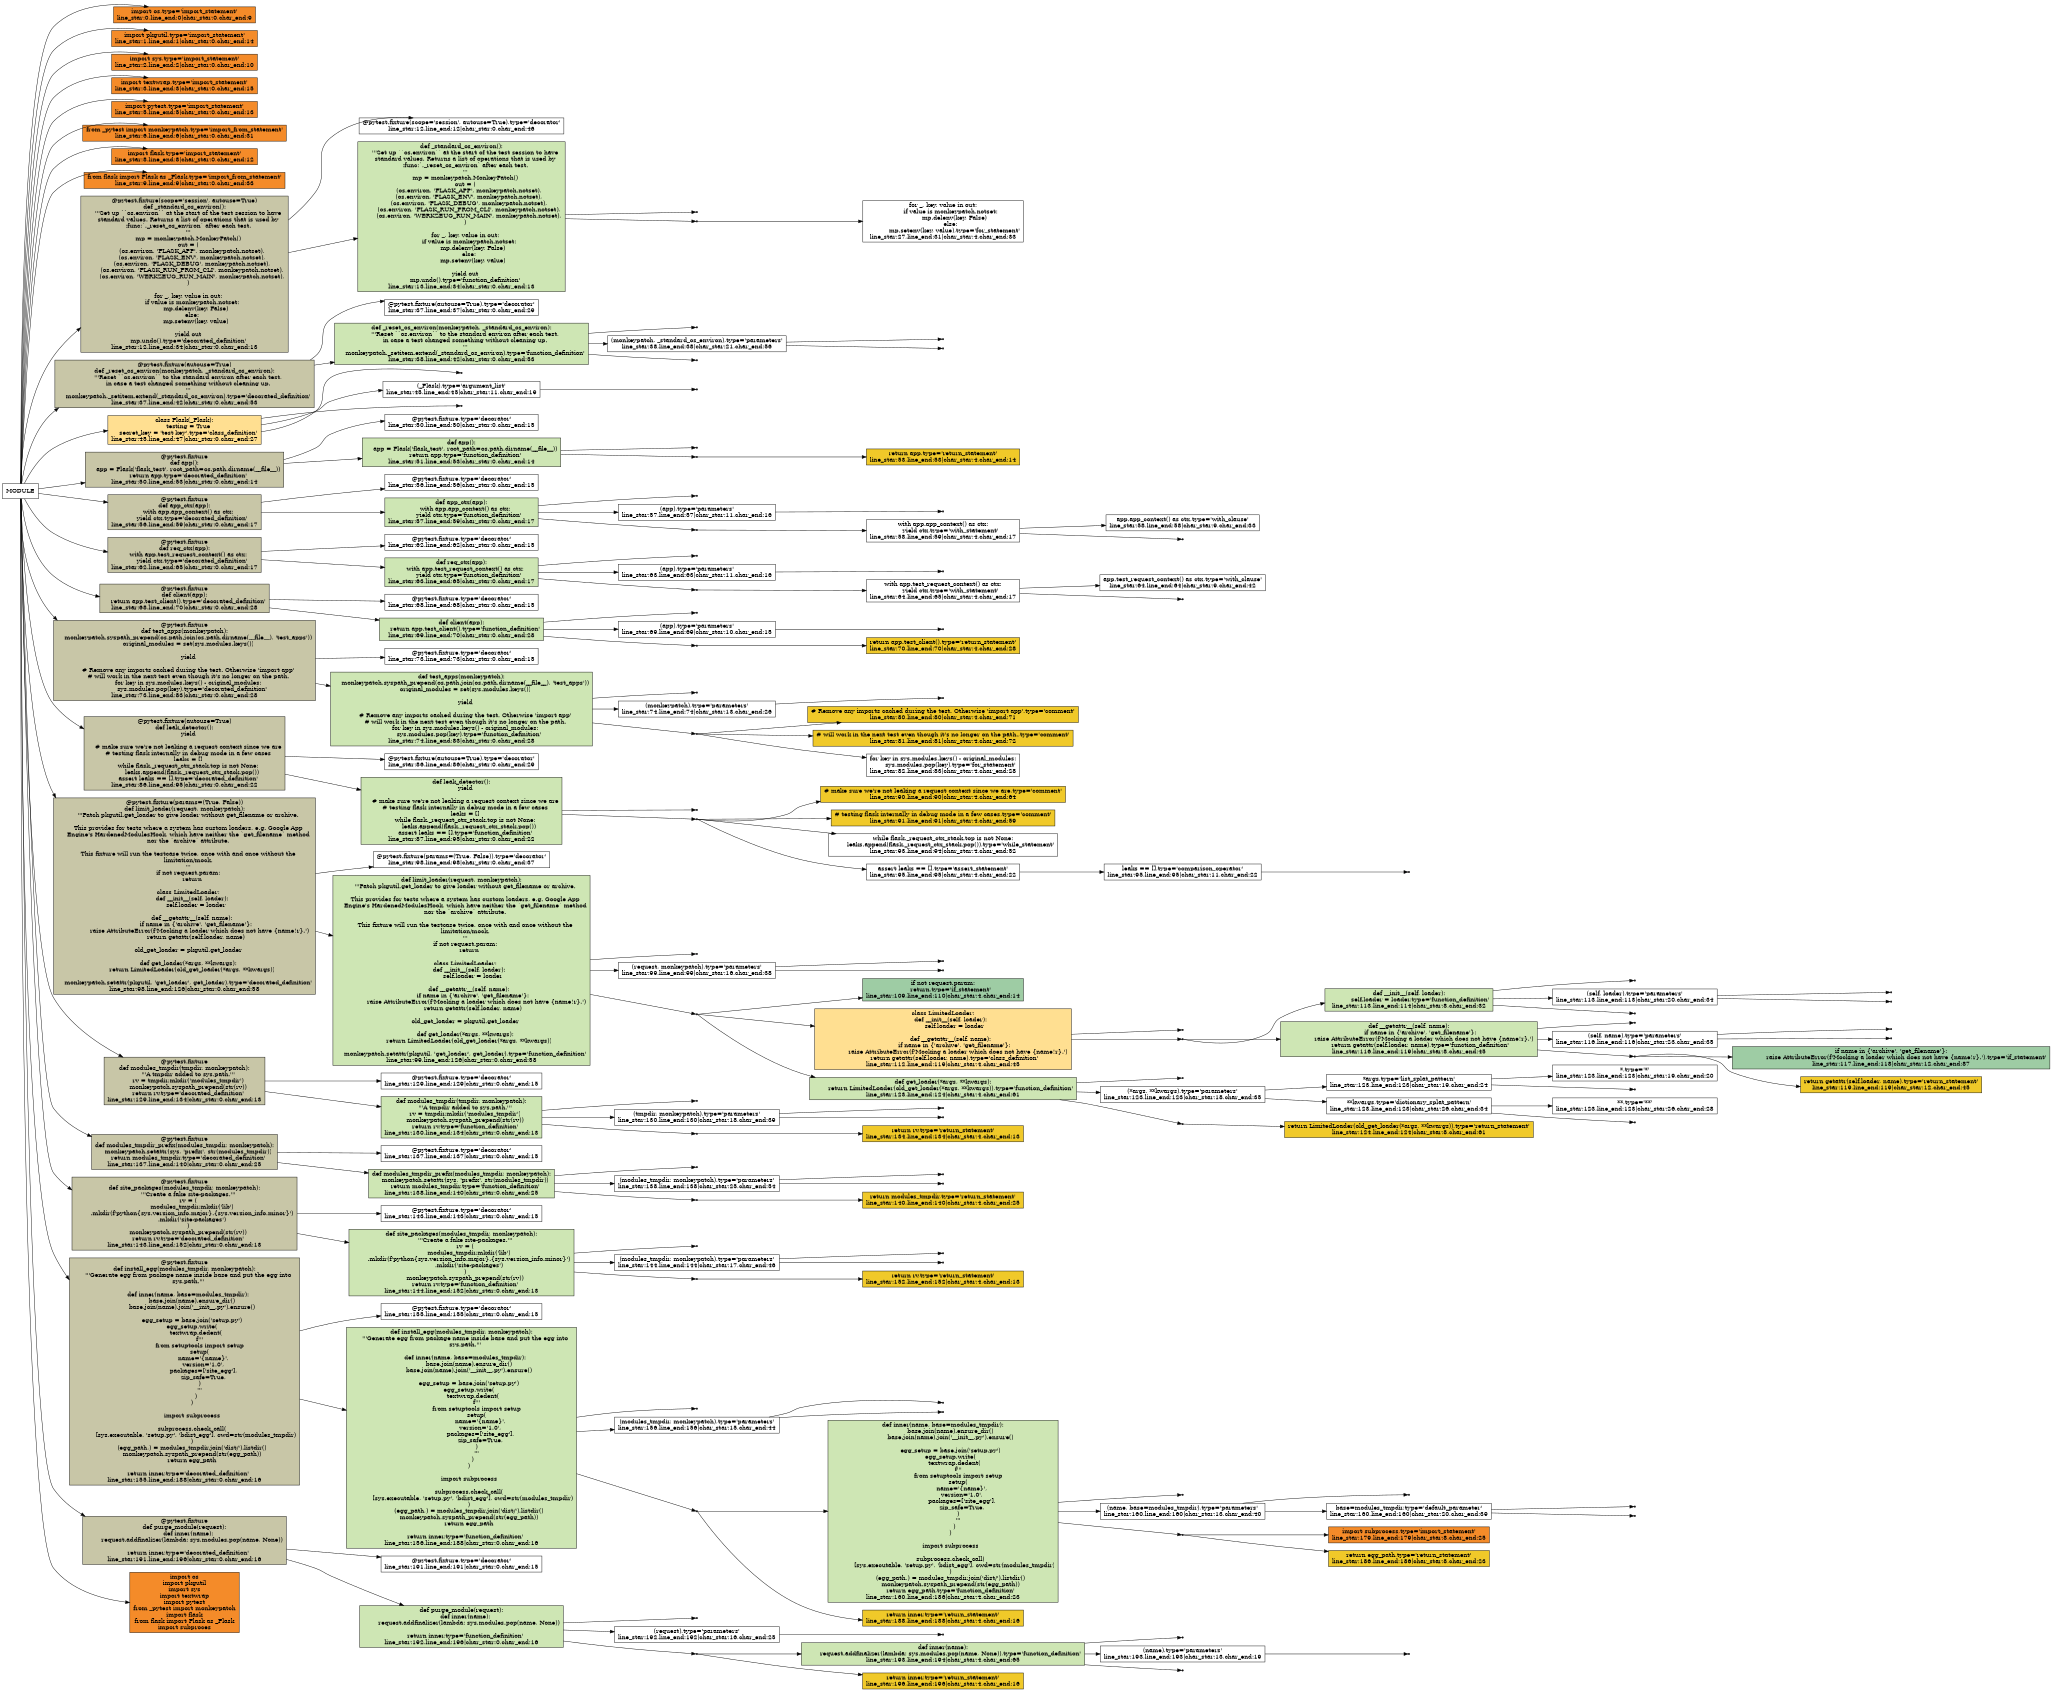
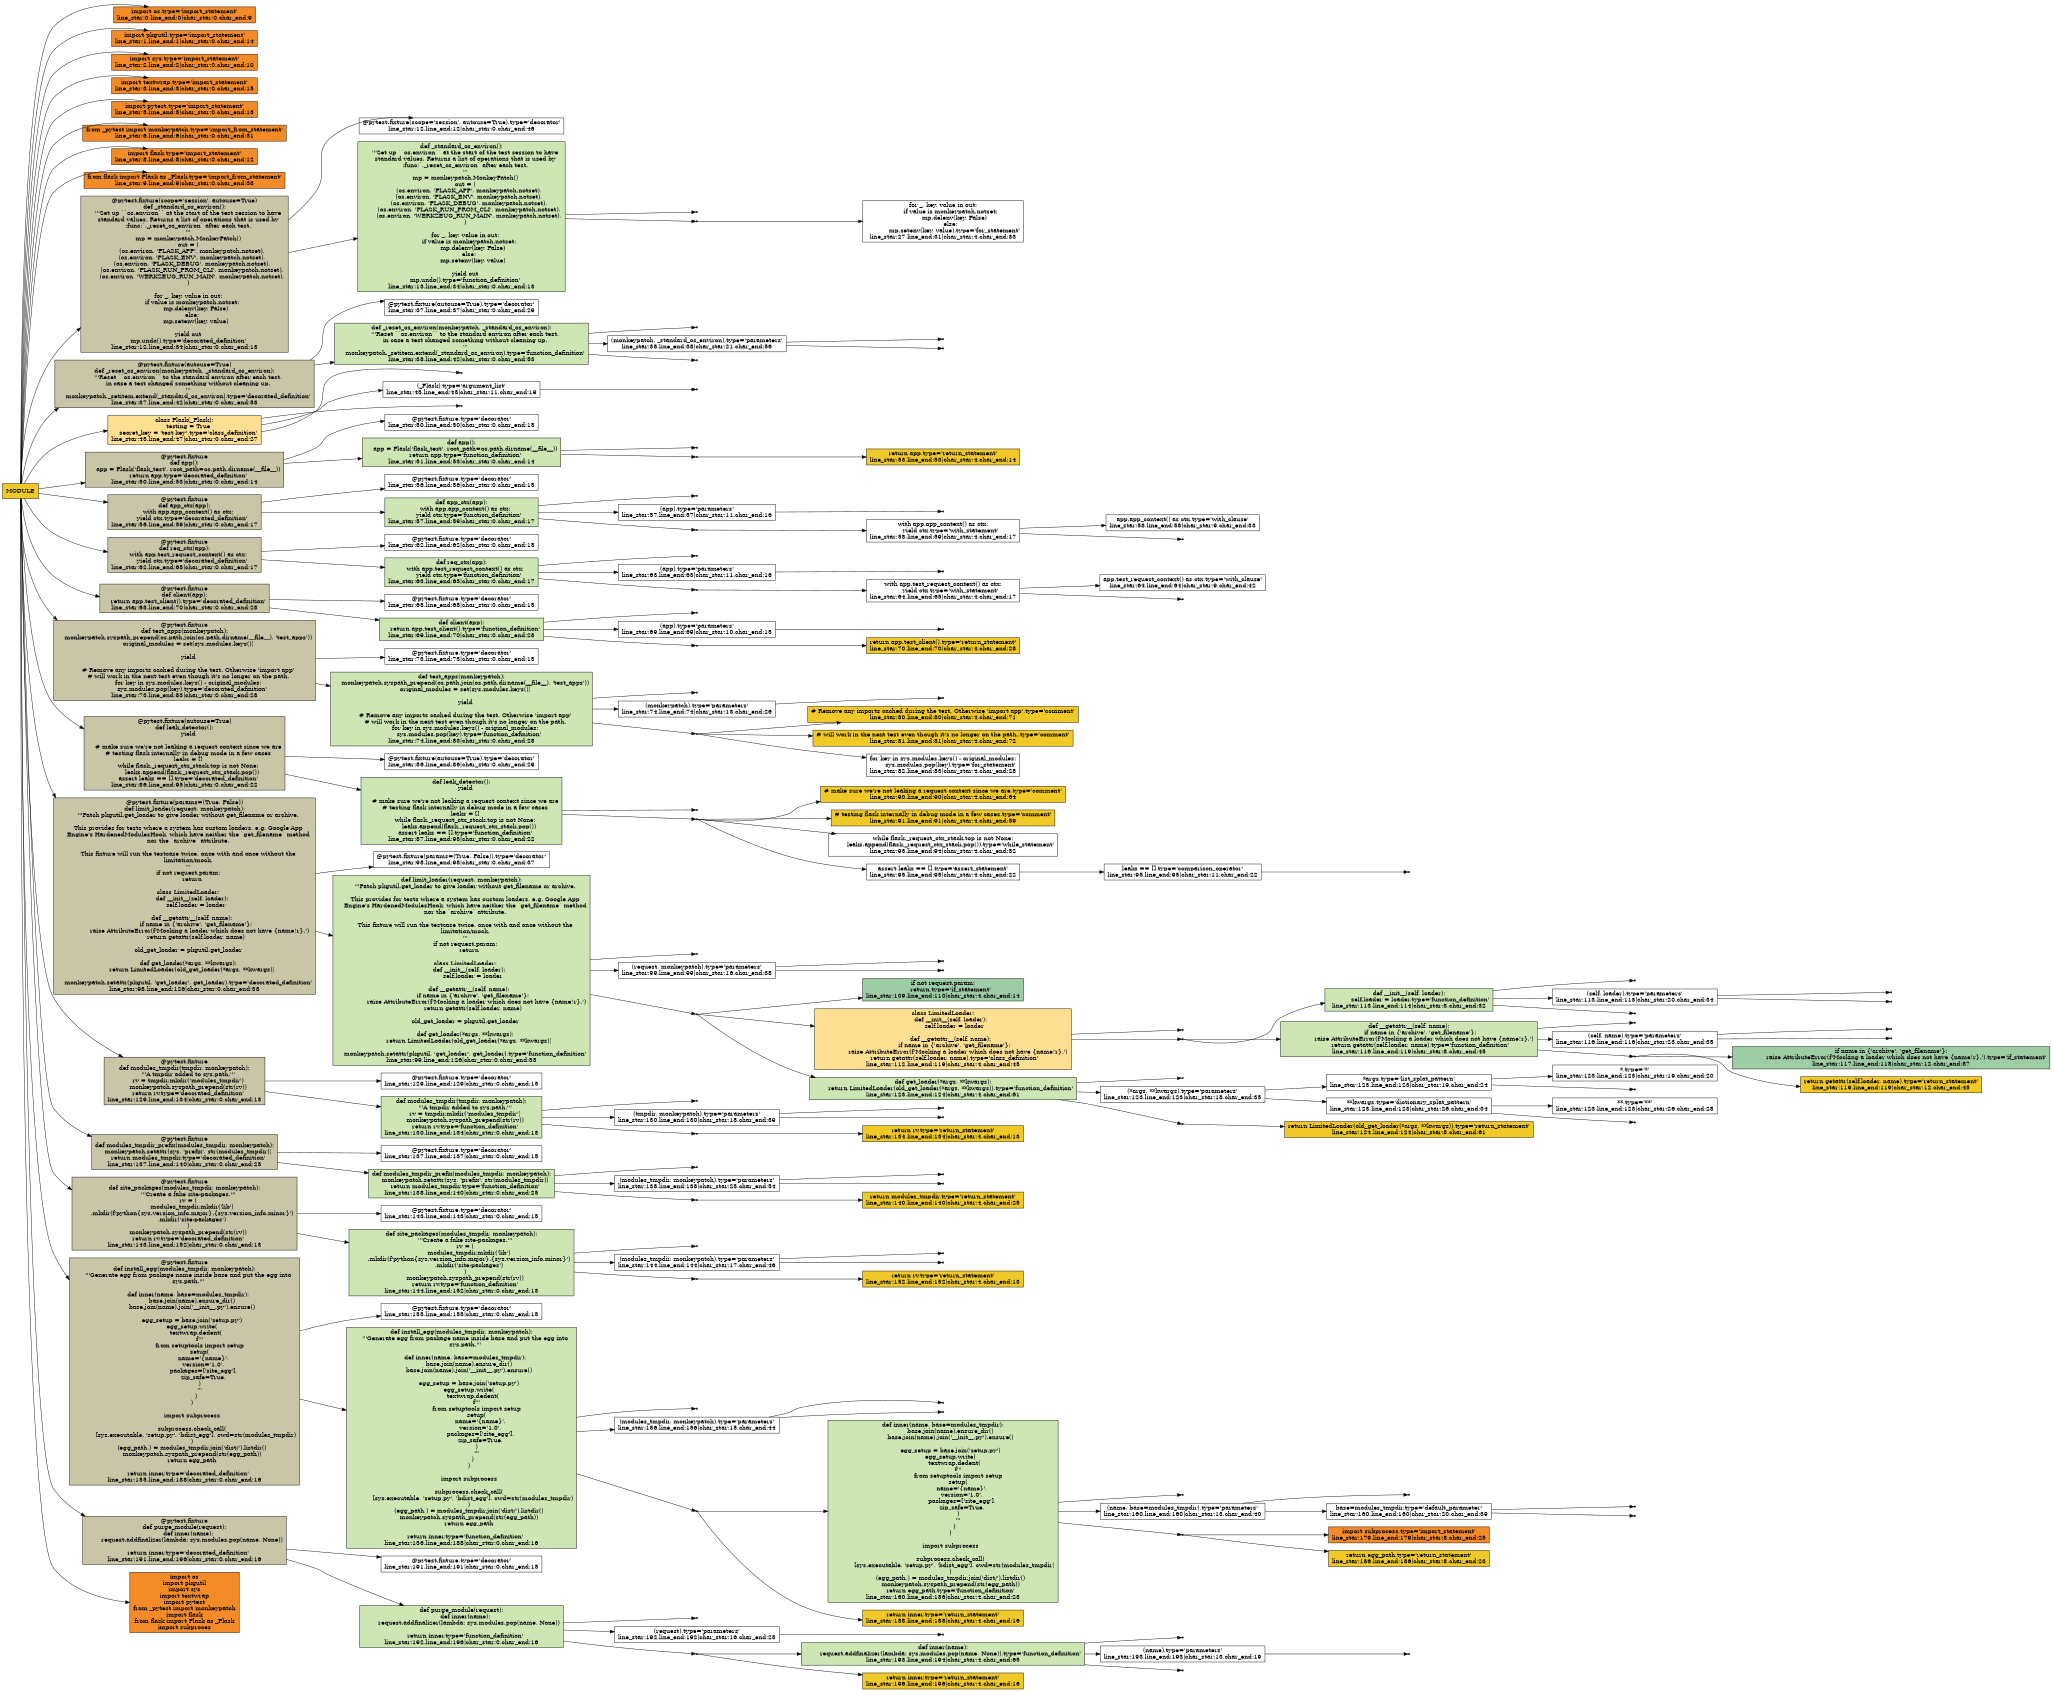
(20, 491) -> (20, 491)
